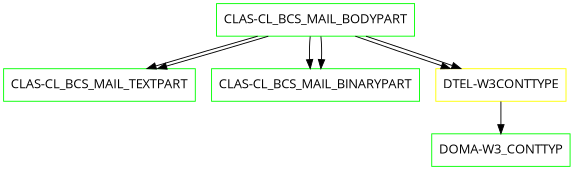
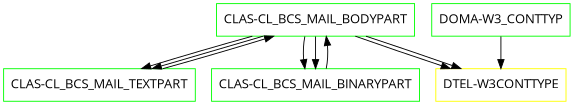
none -> (214, 54)
none -> (328, 57)
(501, 113) -> (501, 48)
